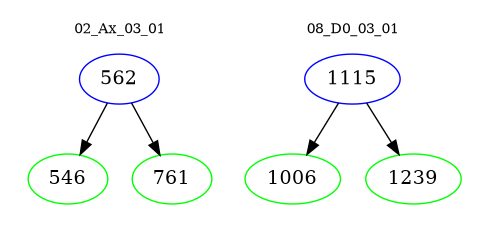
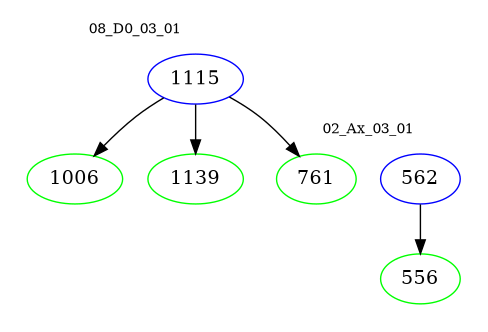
(142, 123) -> (274, 129)
(68, 179) -> (420, 279)
(413, 179) -> (196, 179)
